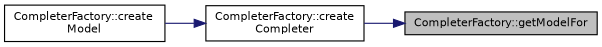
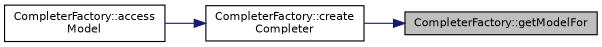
(85, 23) -> (85, 23)
